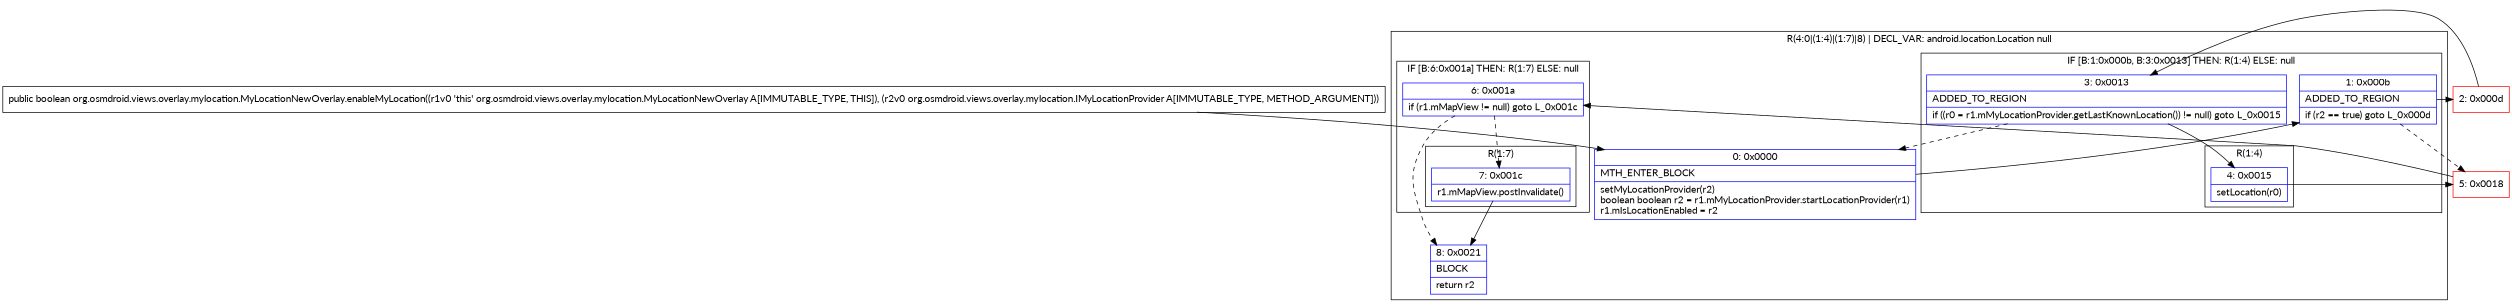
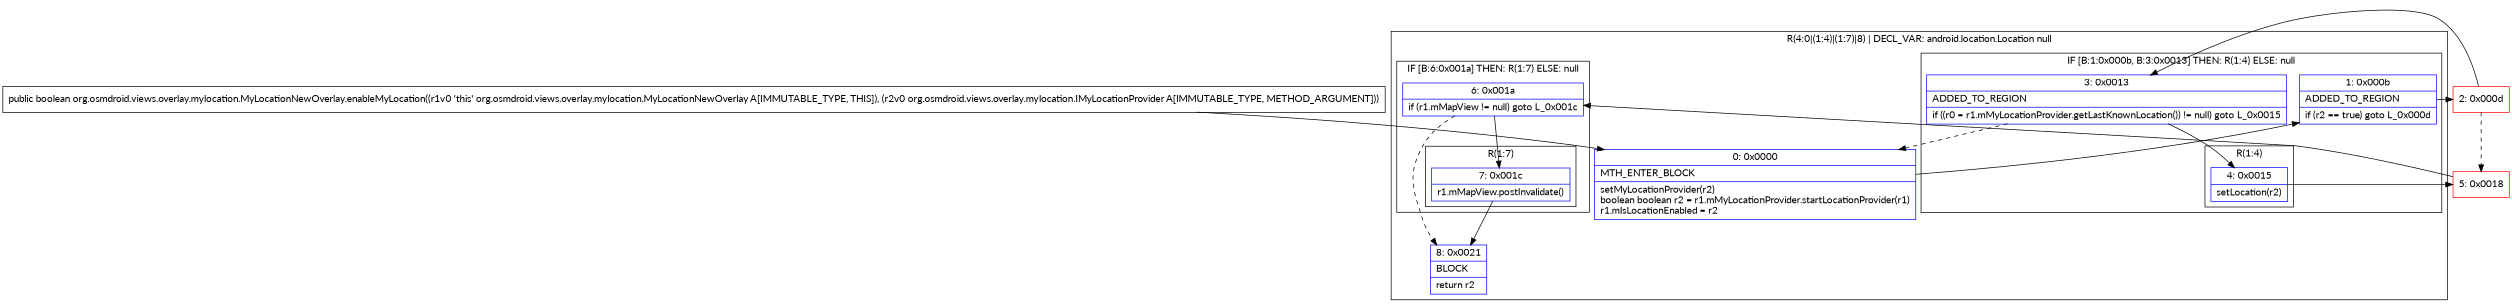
(1497, 141) -> (1497, 141)
(2430, 146) -> (2481, 138)
(2249, 193) -> (2249, 193)
